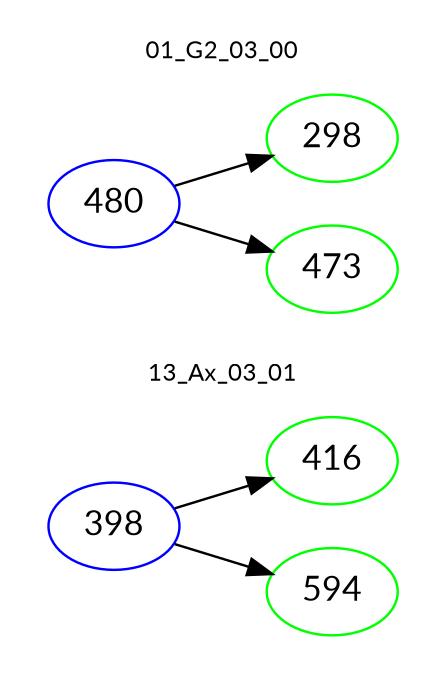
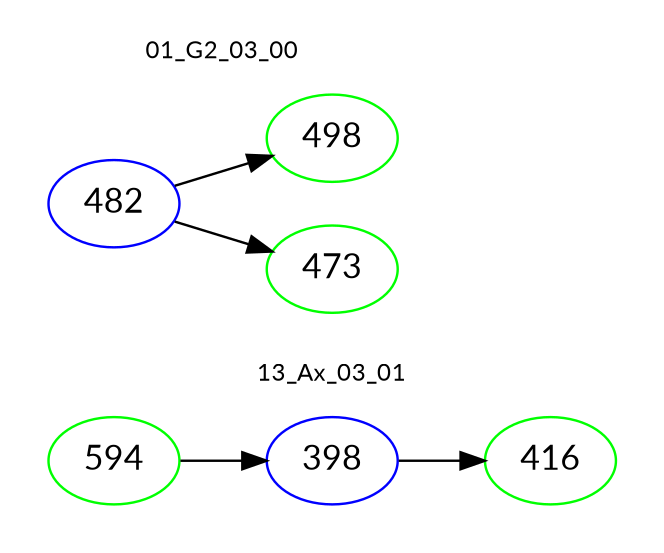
(332, 138) -> (332, 138)
(114, 204) -> (114, 204)
(212, 555) -> (211, 461)
